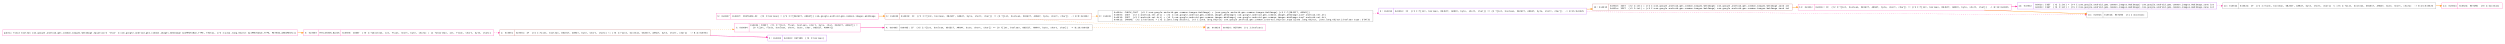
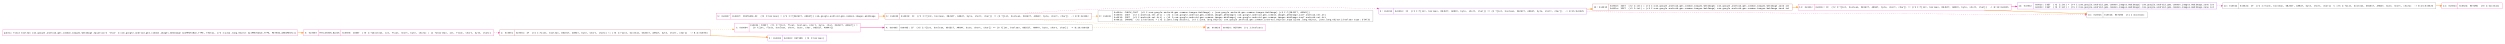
(1375, 13) -> (1201, 7)
(738, 36) -> (738, 36)
